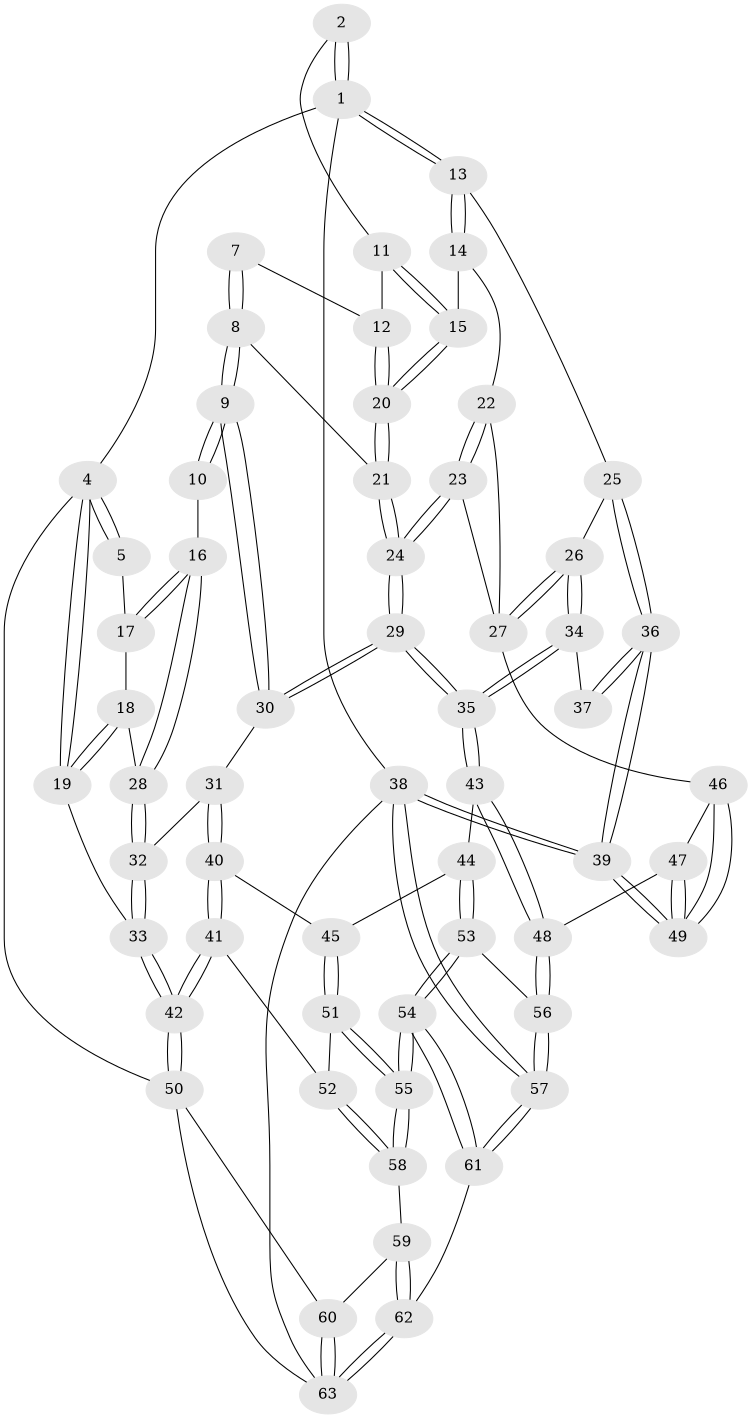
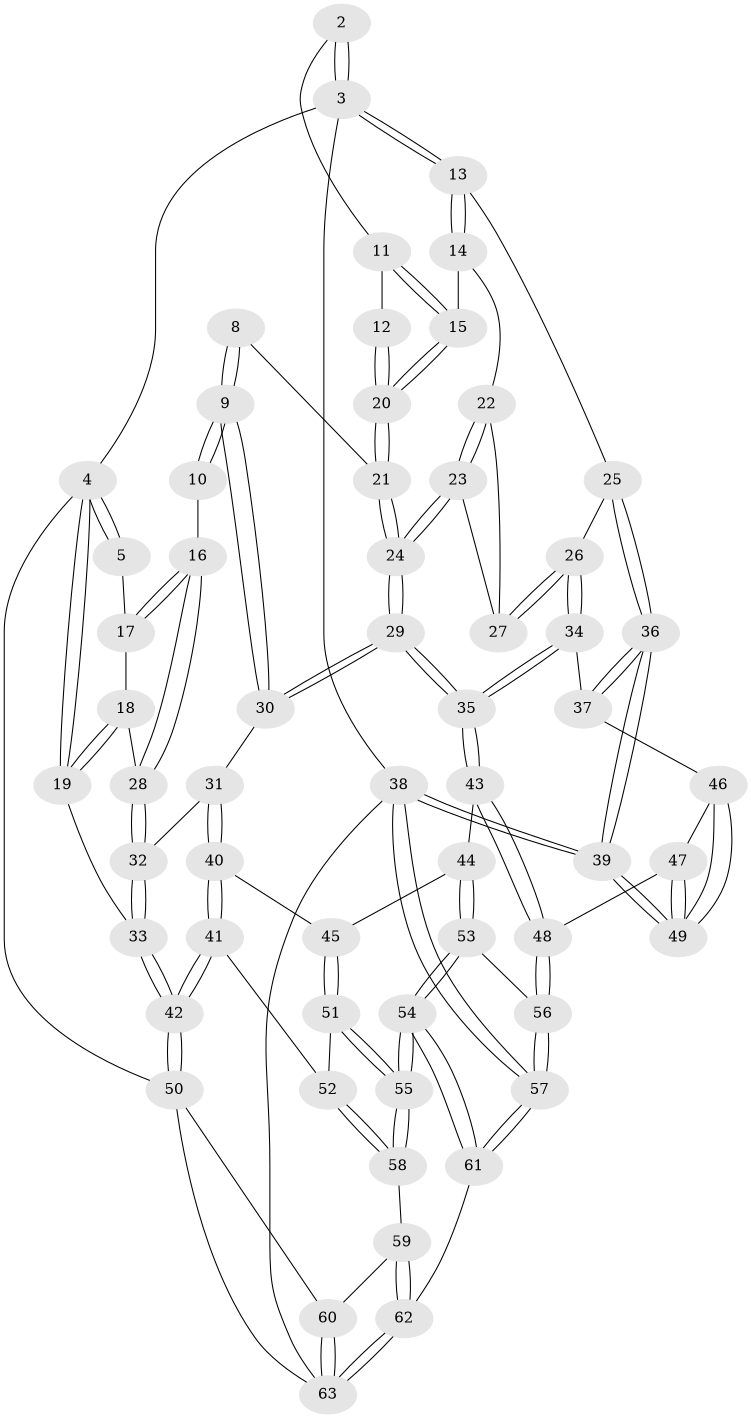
(342, 99) -> (342, 99)
(236, 252) -> none
(573, 747) -> (651, 747)
